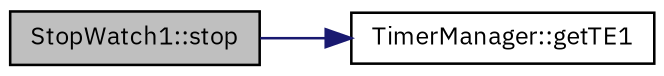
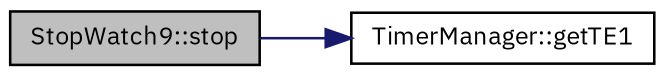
(135, 38) -> (135, 38)
